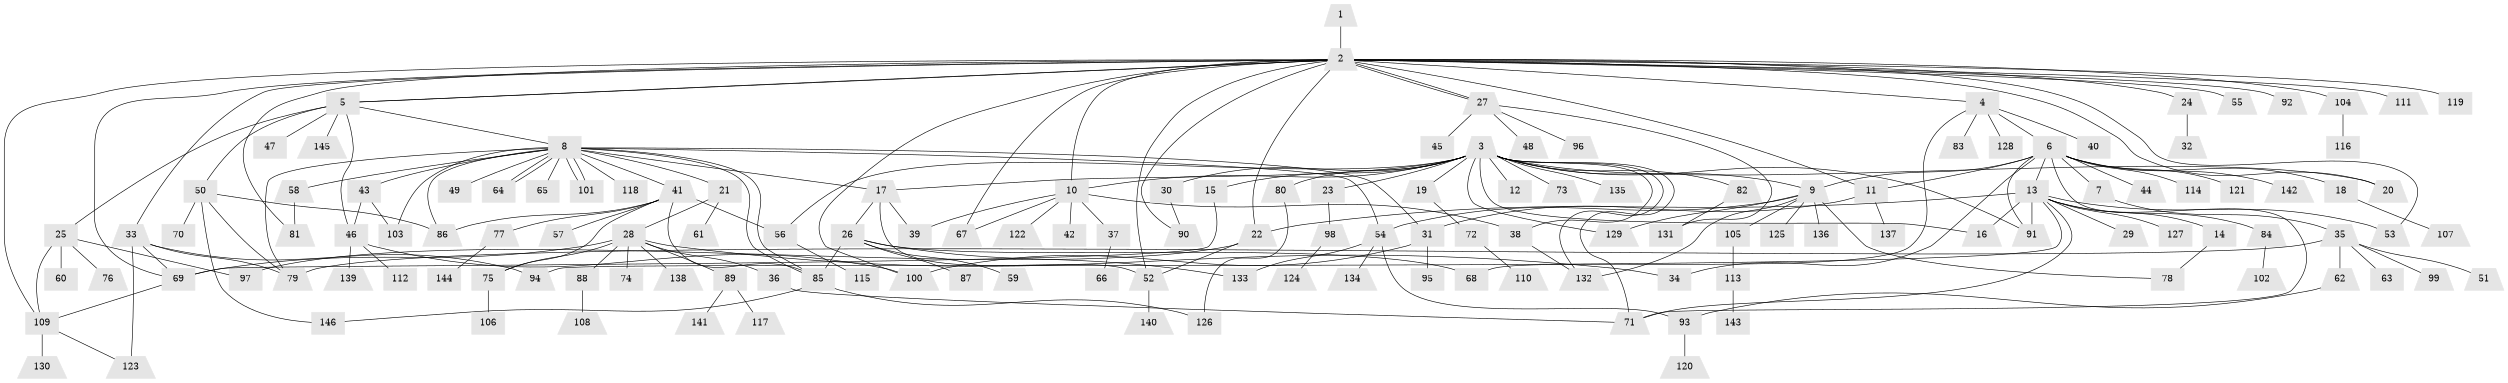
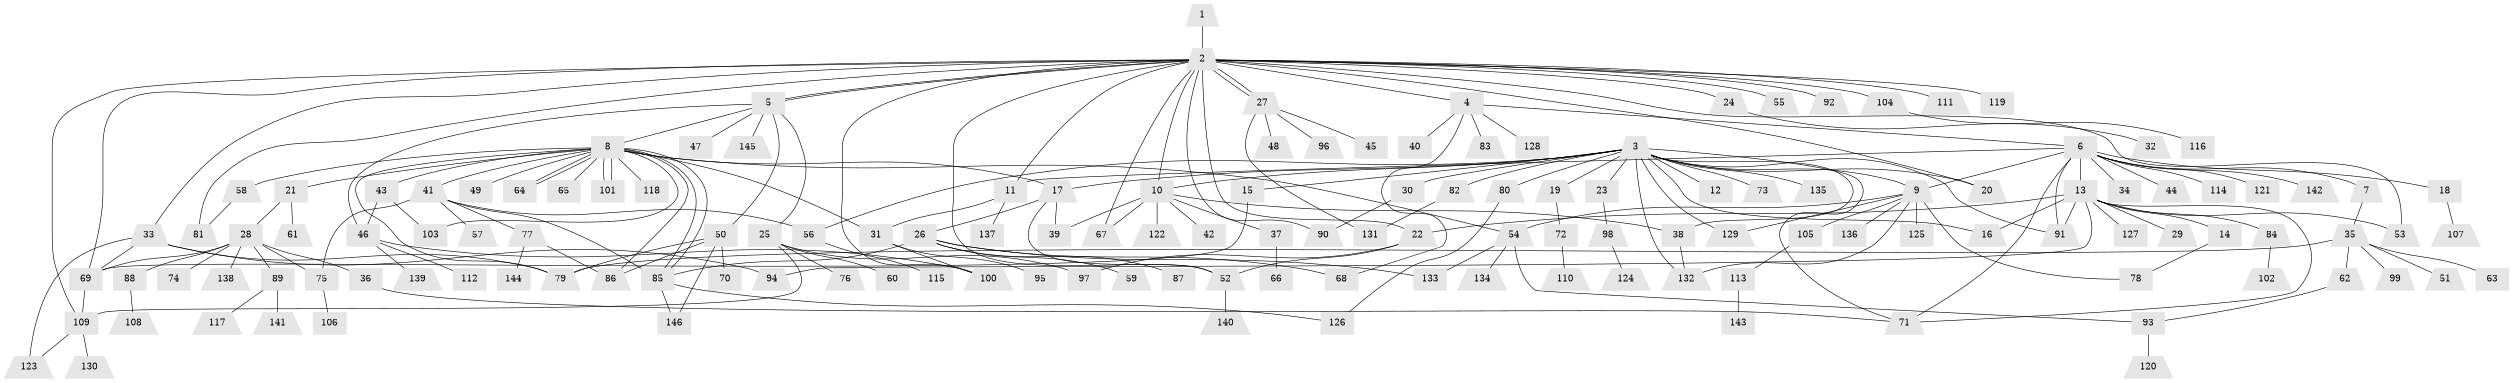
(557, 215) -> (576, 261)
(1405, 256) -> none
